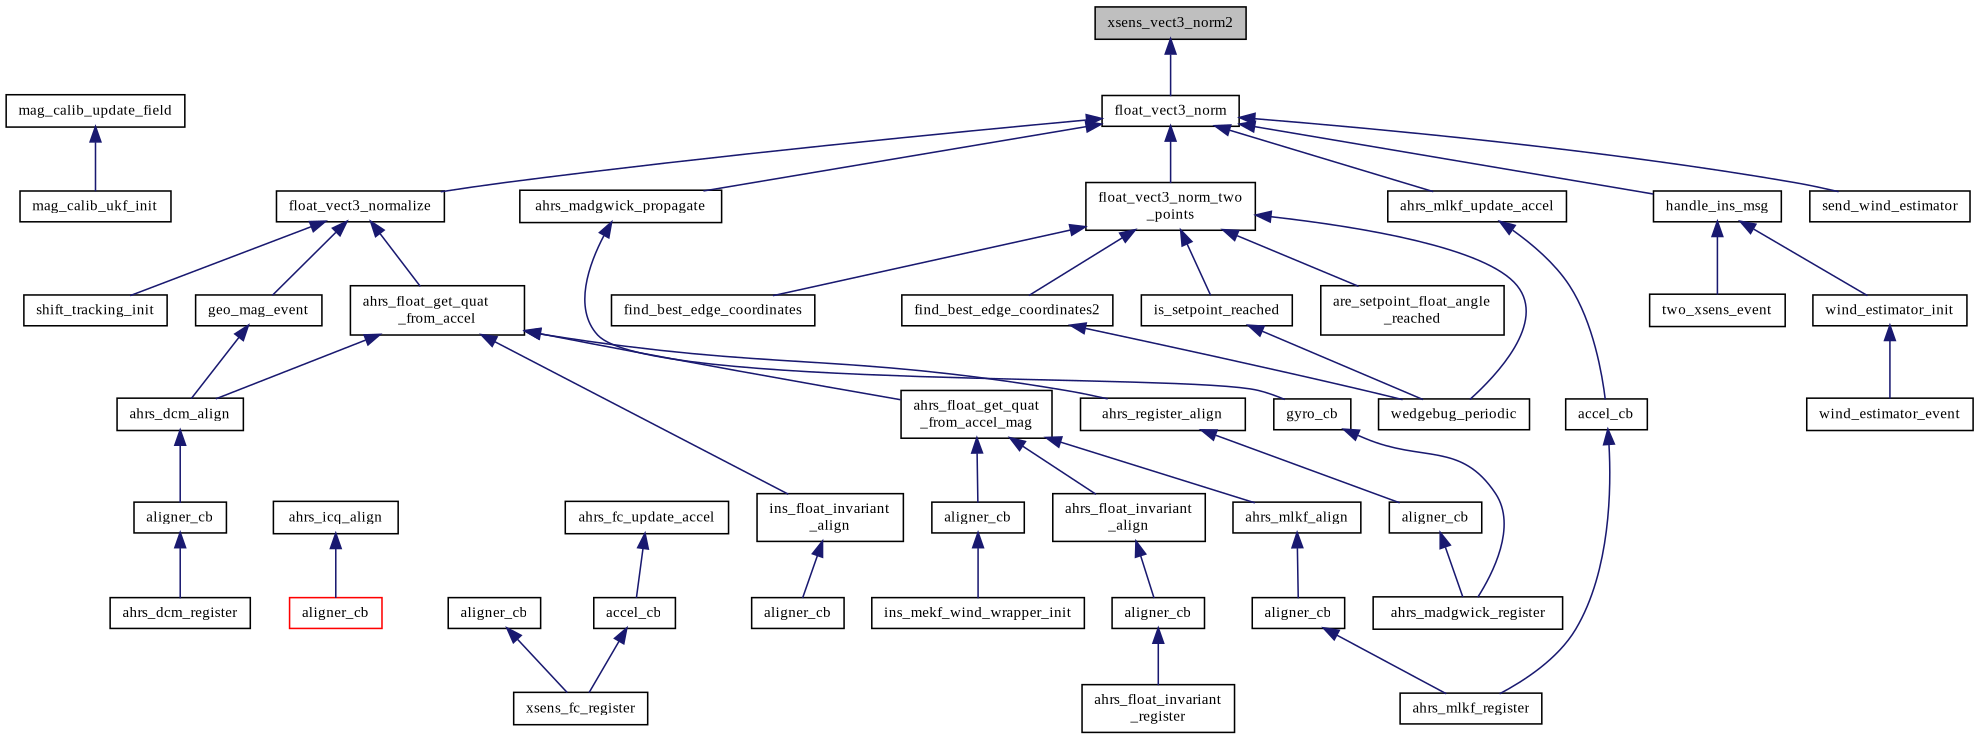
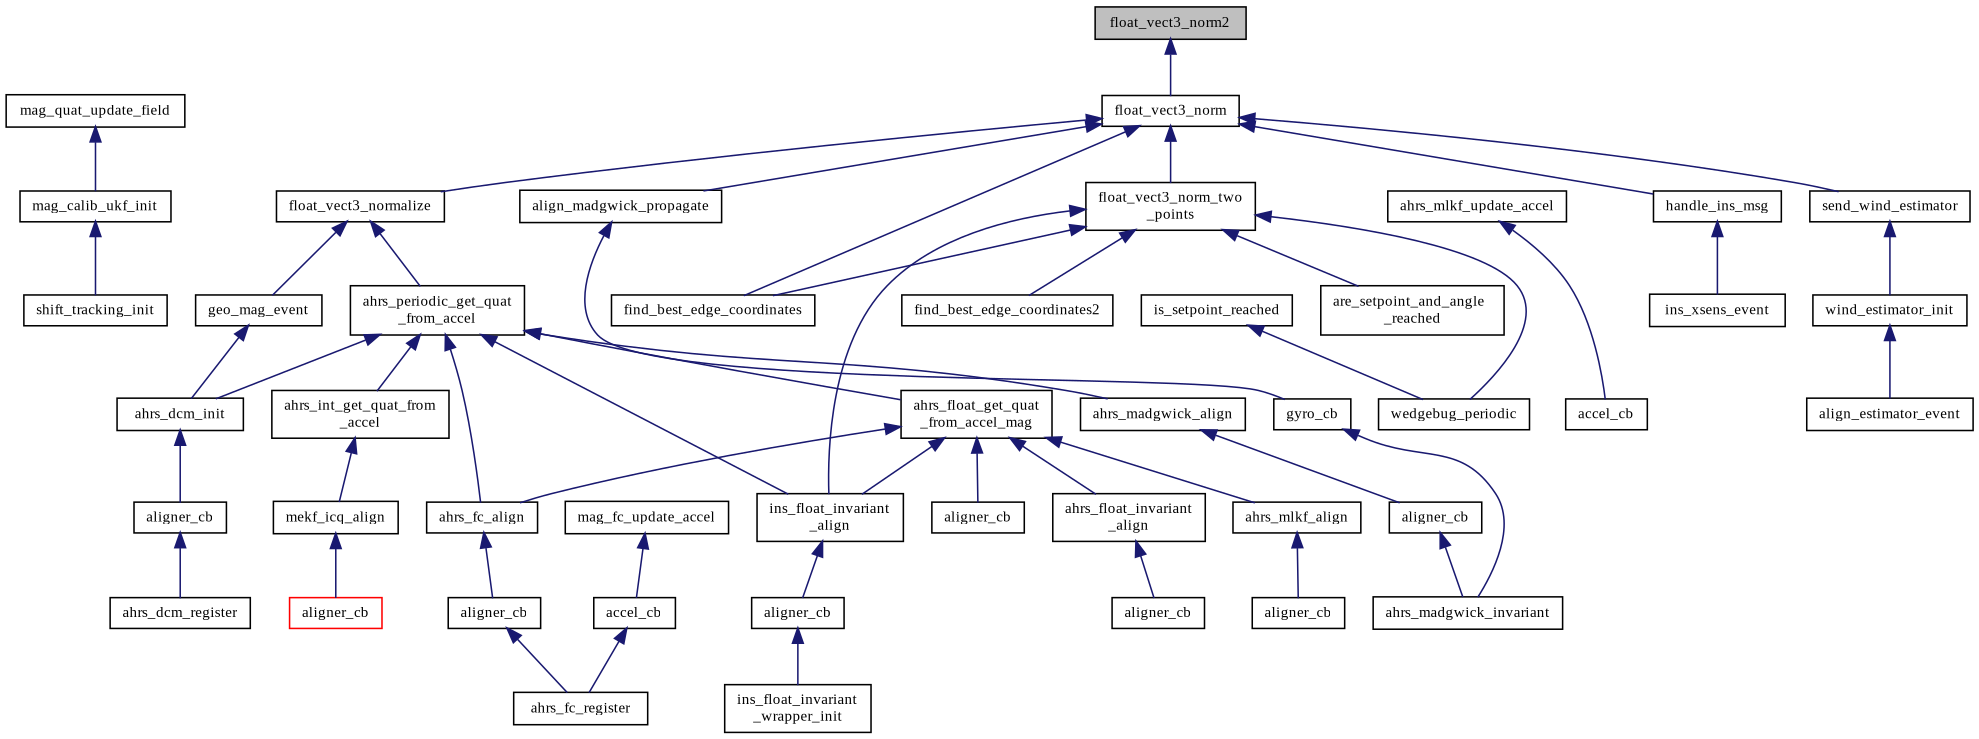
(1171, 23) -> (1171, 23)
(95, 111) -> (95, 111)
(1332, 161) -> (935, 214)
(621, 206) -> (621, 206)
(221, 261) -> (95, 266)
(1811, 262) -> (1890, 266)
(1199, 270) -> (881, 294)
(437, 310) -> (437, 310)
(1412, 310) -> (1412, 310)
(1717, 310) -> (1717, 310)
(1244, 363) -> none
(180, 414) -> (180, 414)
none -> (360, 414)
(1163, 414) -> (1163, 414)
(1890, 414) -> (1890, 414)
none -> (897, 470)
(336, 518) -> (336, 518)
none -> (482, 518)
(647, 518) -> (647, 518)
(978, 613) -> none
(1468, 613) -> (1468, 613)
(581, 709) -> (581, 709)
none -> (798, 709)
(1158, 709) -> none
(1471, 709) -> none
